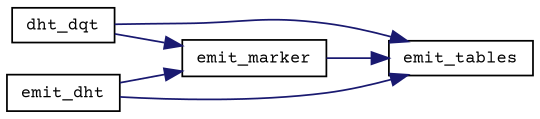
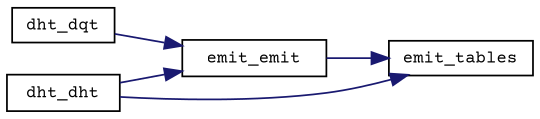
(254, 20) -> none
(254, 58) -> (254, 58)
(63, 93) -> (63, 93)
